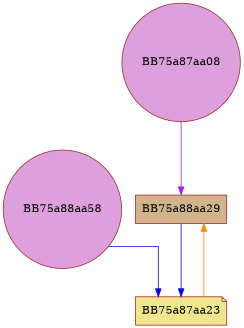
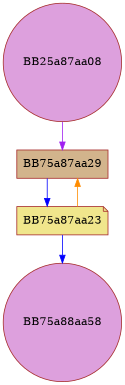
(181, 62) -> (62, 62)
(181, 209) -> (62, 164)
(155, 247) -> (62, 245)
